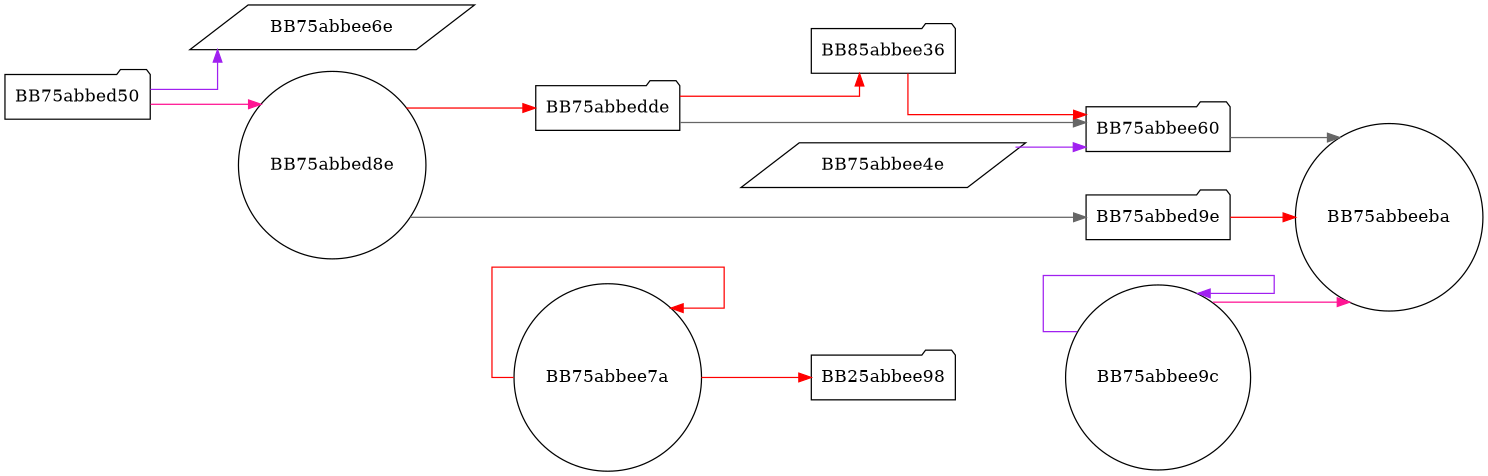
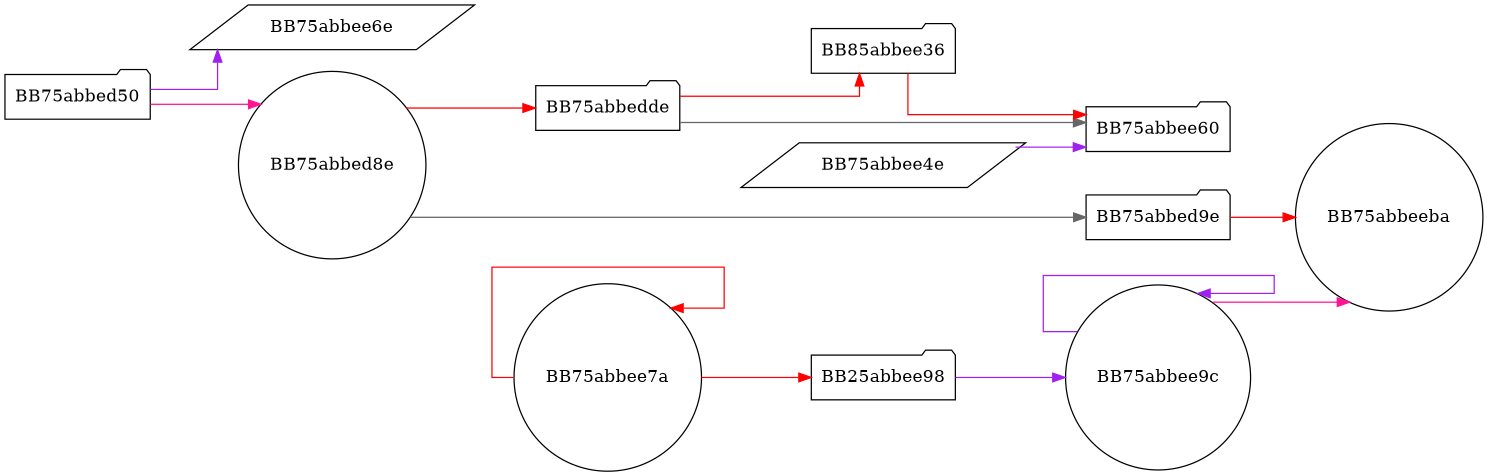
(1279, 138) -> none
none -> (1004, 377)
